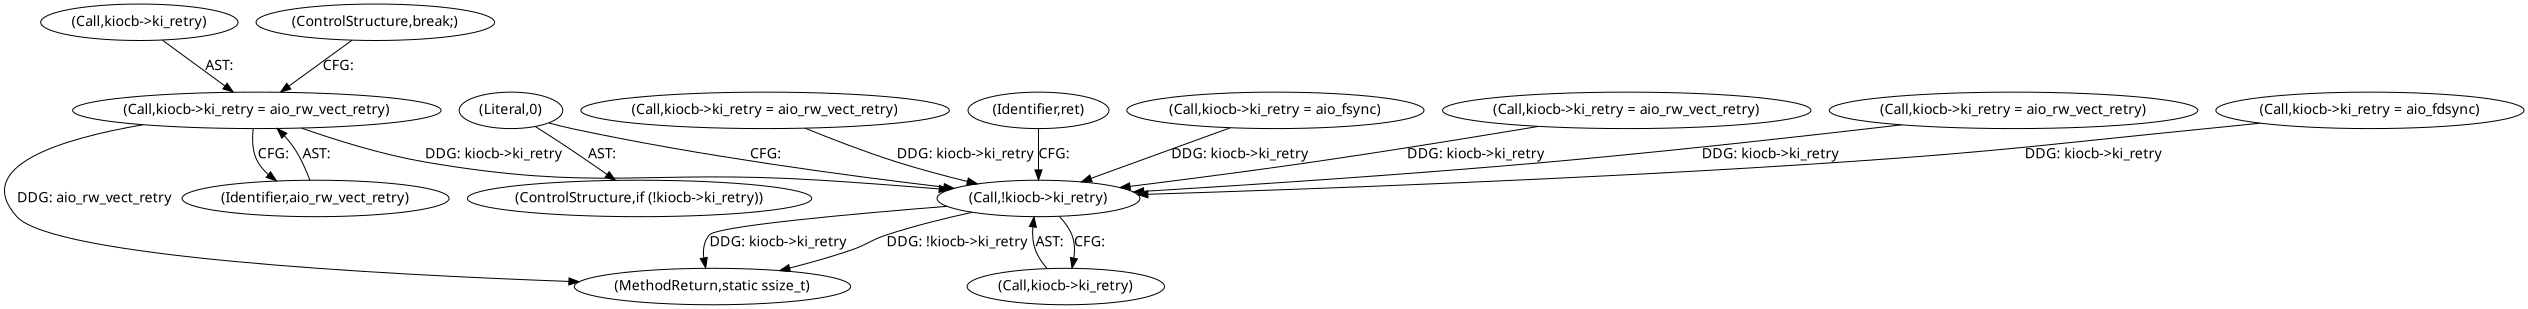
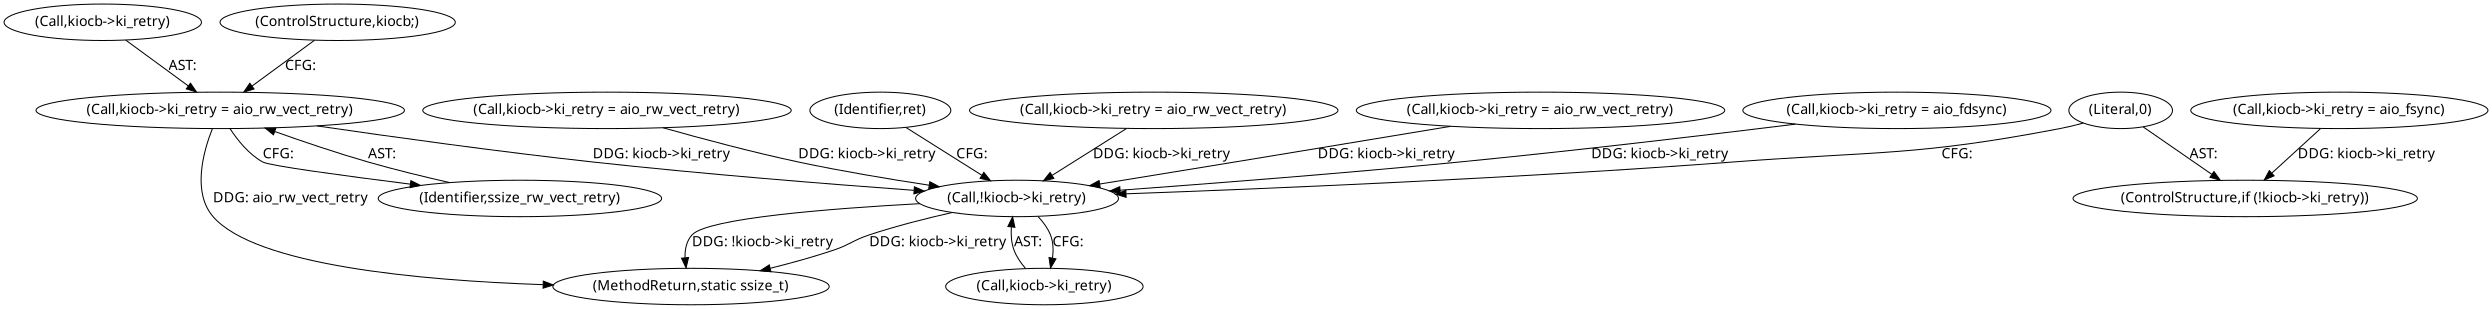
(375, 22) -> (338, 22)
(1161, 153) -> (2296, 151)
(316, 198) -> (520, 198)
